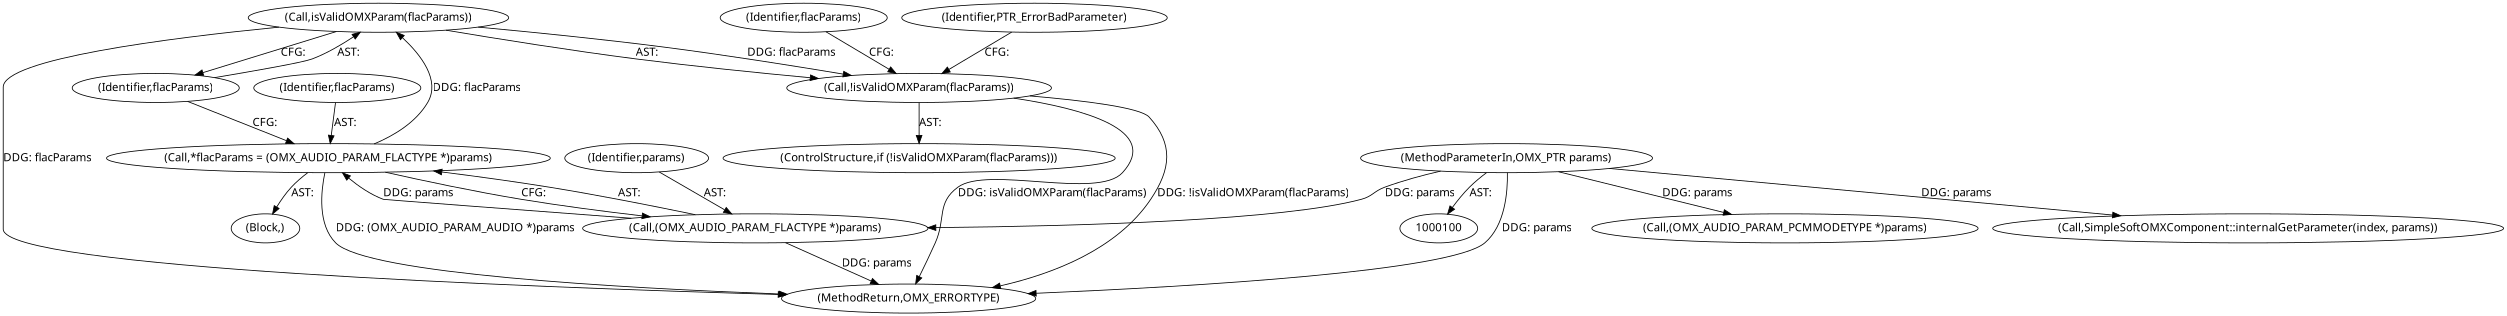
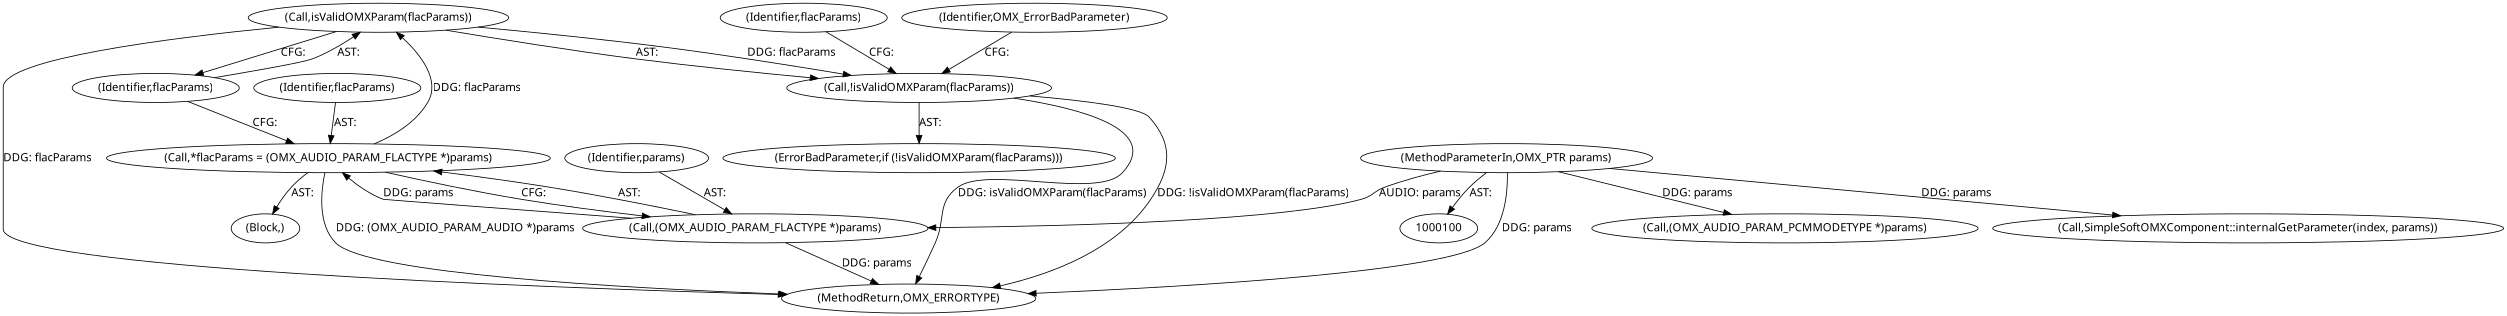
(1035, 18) -> (1035, 18)
(919, 158) -> (919, 158)
(1420, 193) -> (1420, 193)
